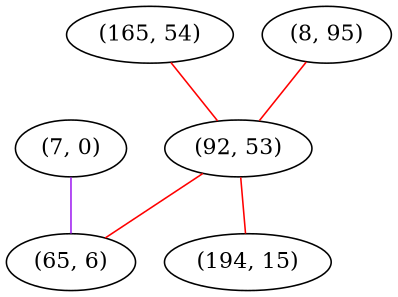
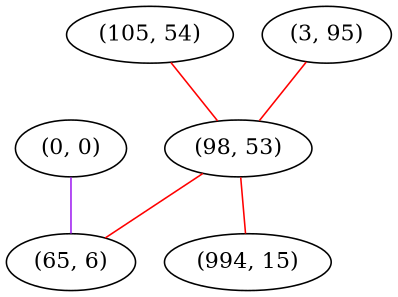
(150, 35) -> (150, 35)
(327, 35) -> (327, 35)
(71, 148) -> (71, 148)
(238, 148) -> (238, 148)
(248, 262) -> (248, 262)
